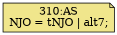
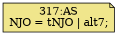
(59, 18) -> (59, 18)
